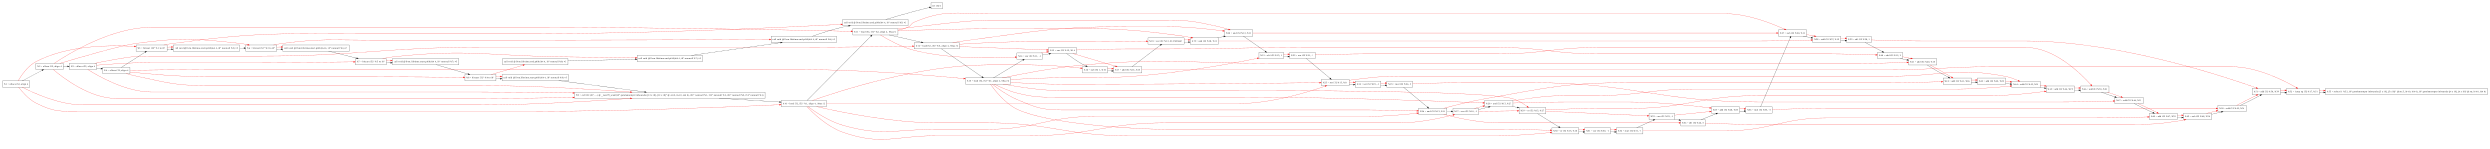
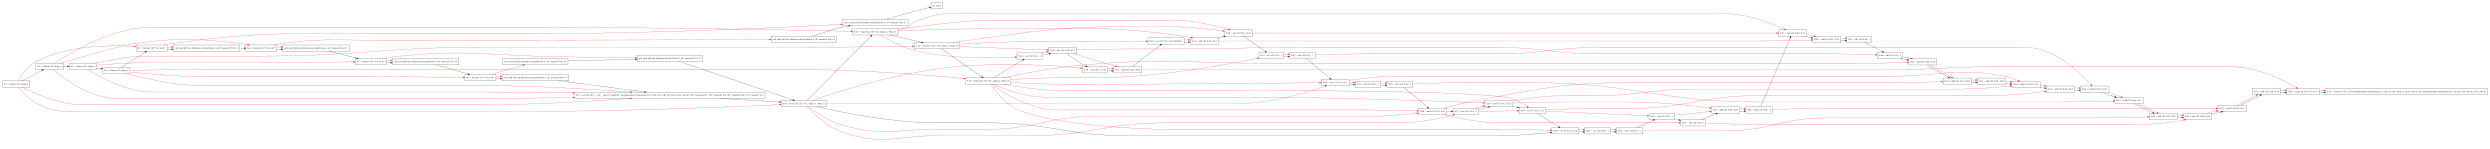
(2067, 43) -> none
(736, 49) -> (736, 81)
(1182, 136) -> (1182, 136)
